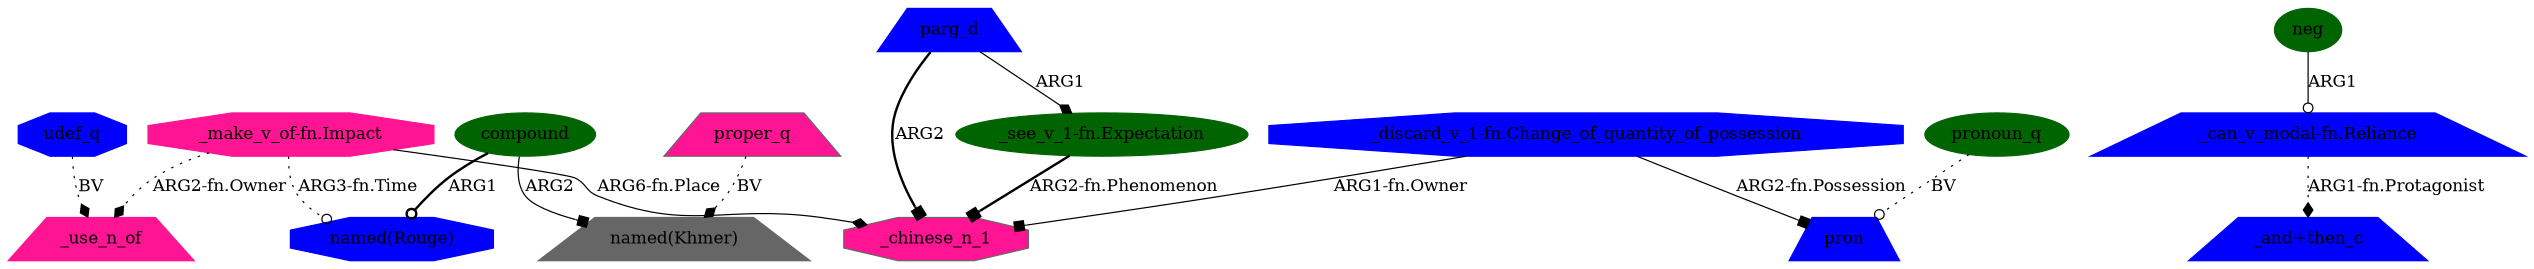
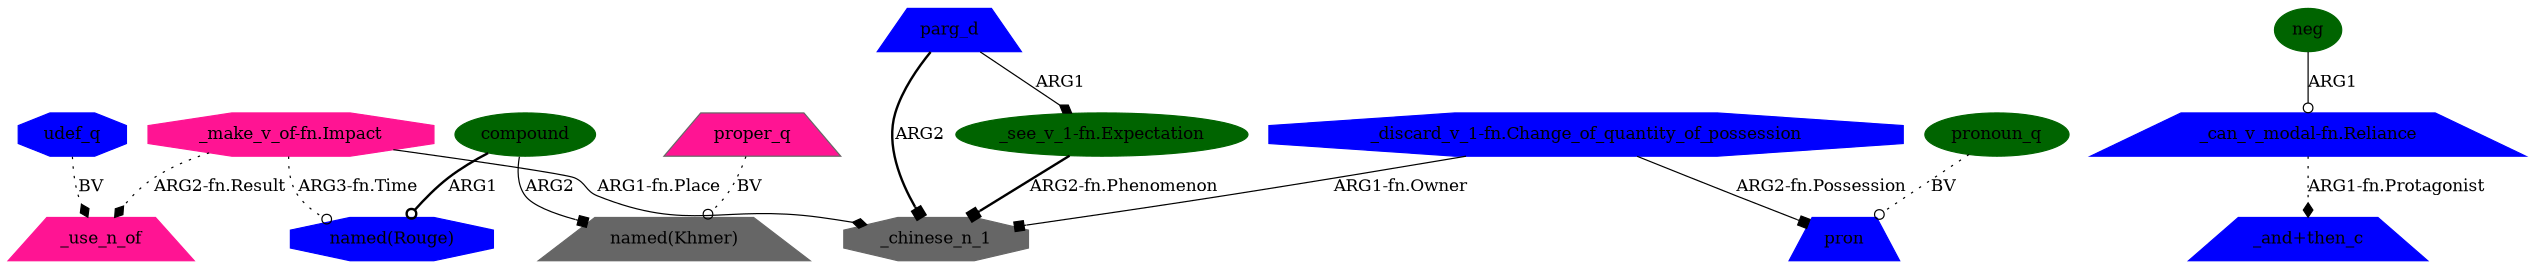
(732, 186) -> (732, 186)
(220, 187) -> (220, 187)
(659, 187) -> (659, 187)
(936, 239) -> (936, 239)
